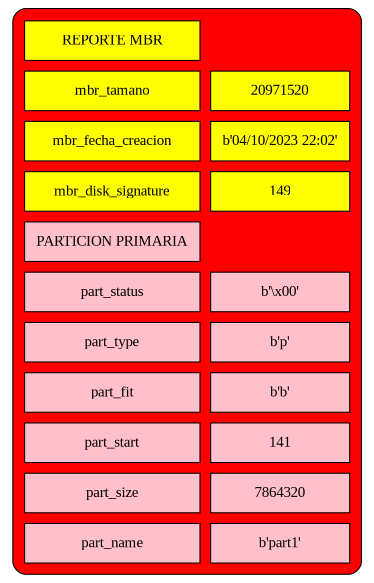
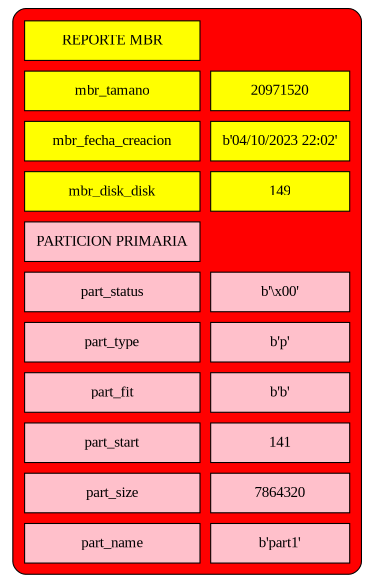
(112, 191) -> (112, 191)
